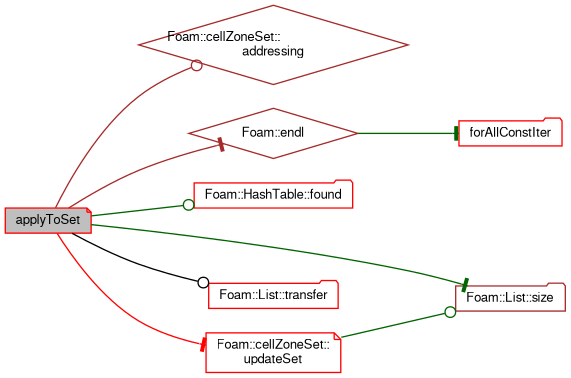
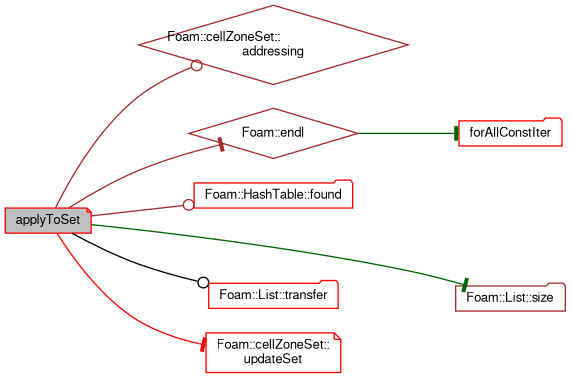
(137, 211) -> (137, 211)
(393, 325) -> none
